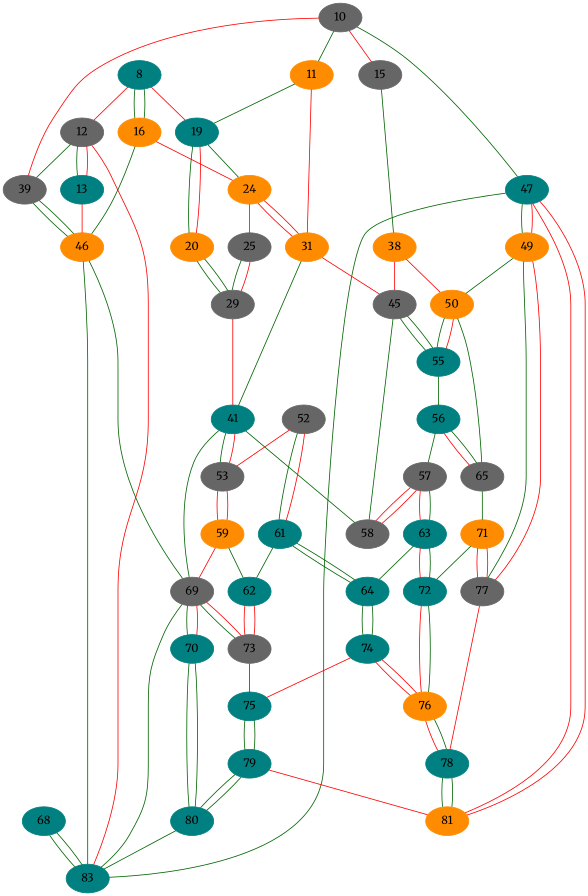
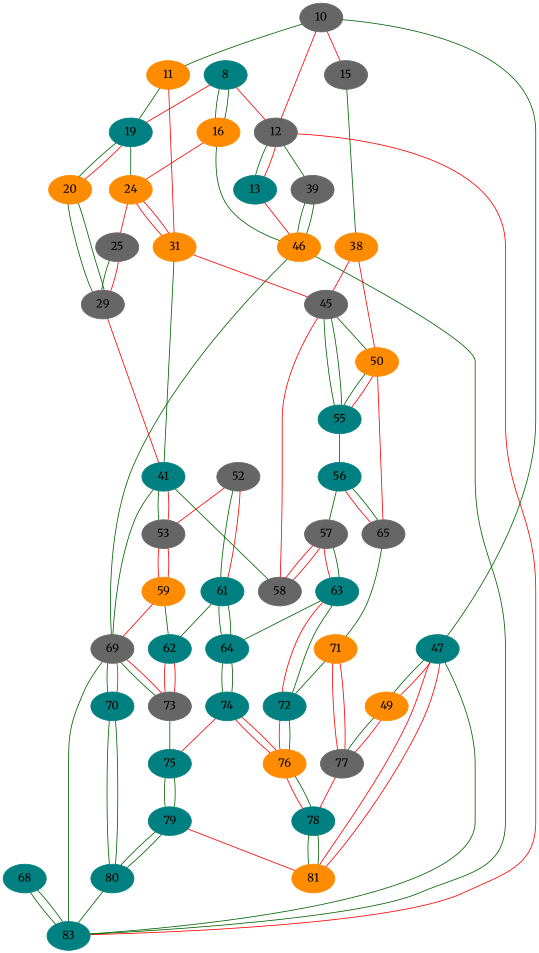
(142, 47) -> (299, 75)
(489, 276) -> (352, 333)
(475, 389) -> (380, 448)
(381, 419) -> (282, 444)
